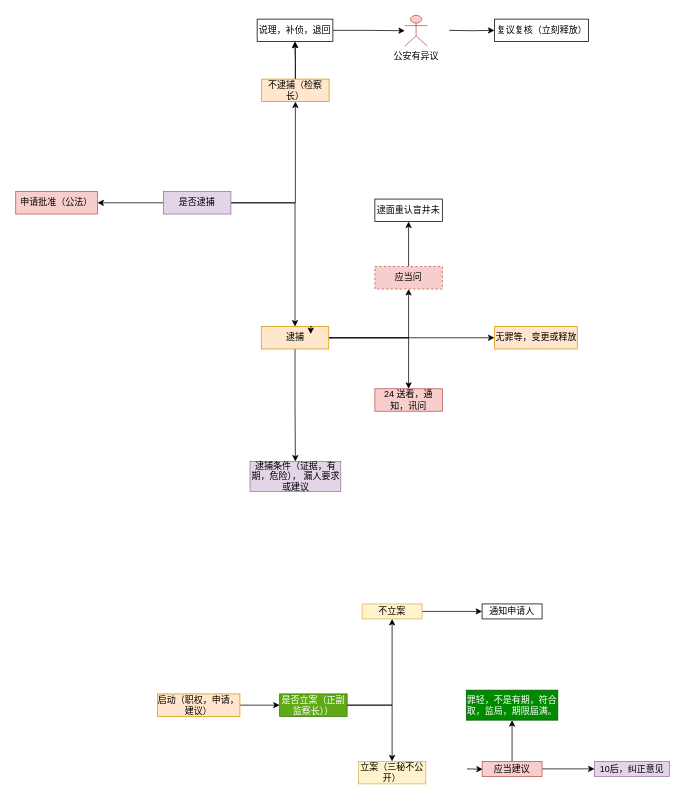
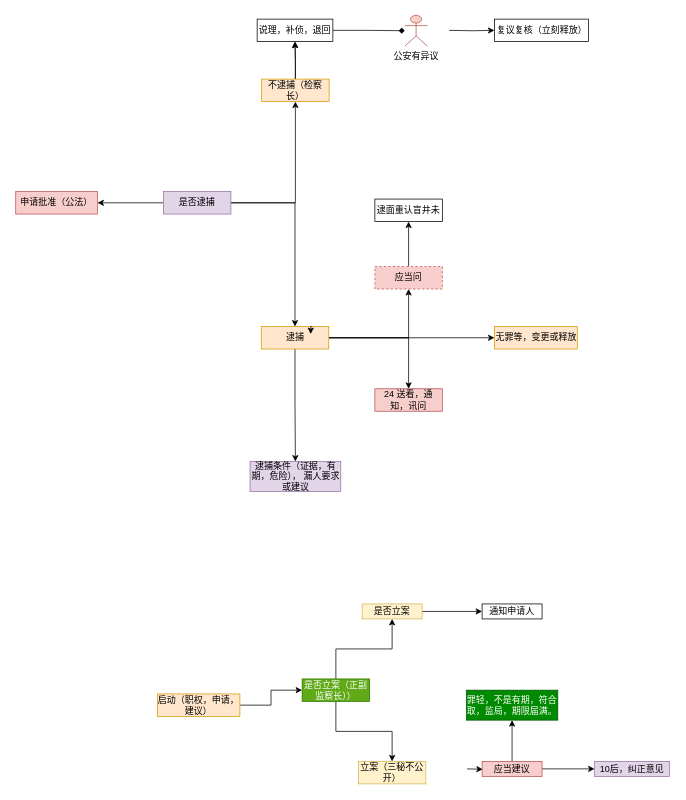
(398, 31) -> (398, 31)
(392, 612) -> (392, 612)
(313, 705) -> (336, 690)
